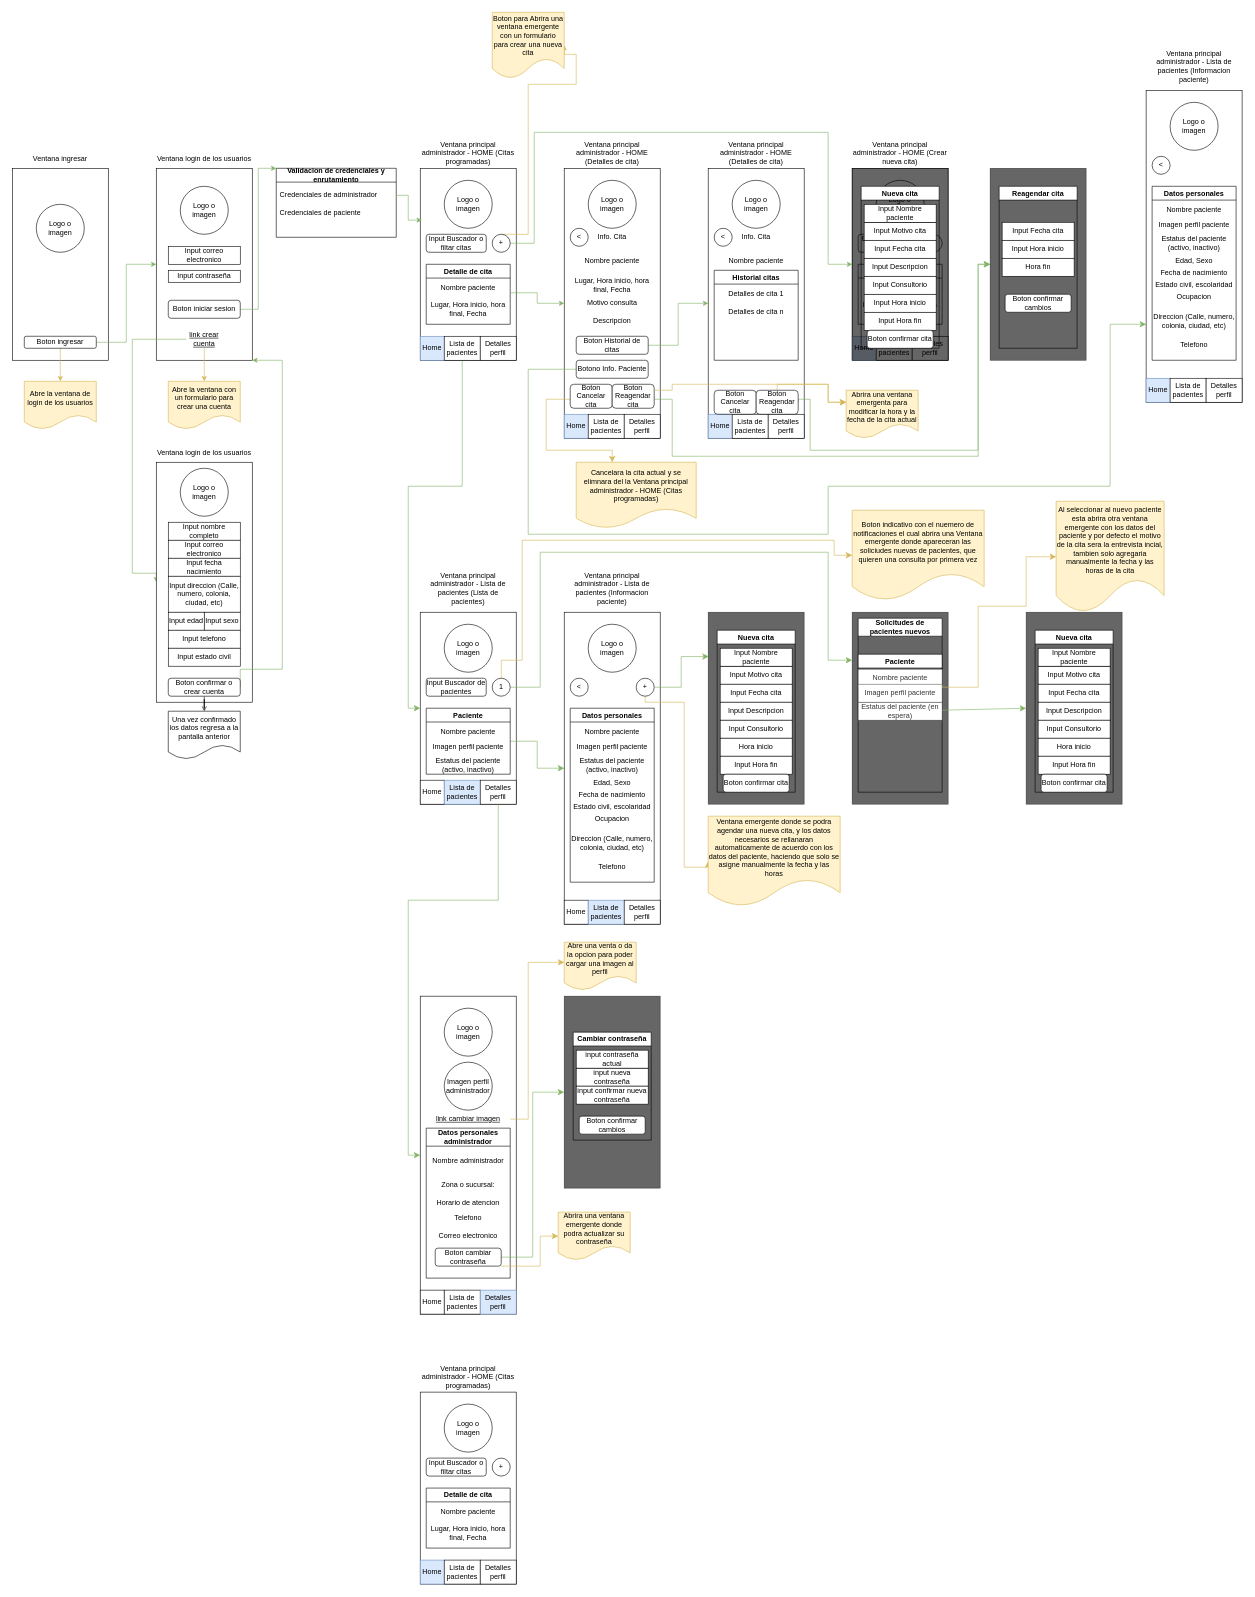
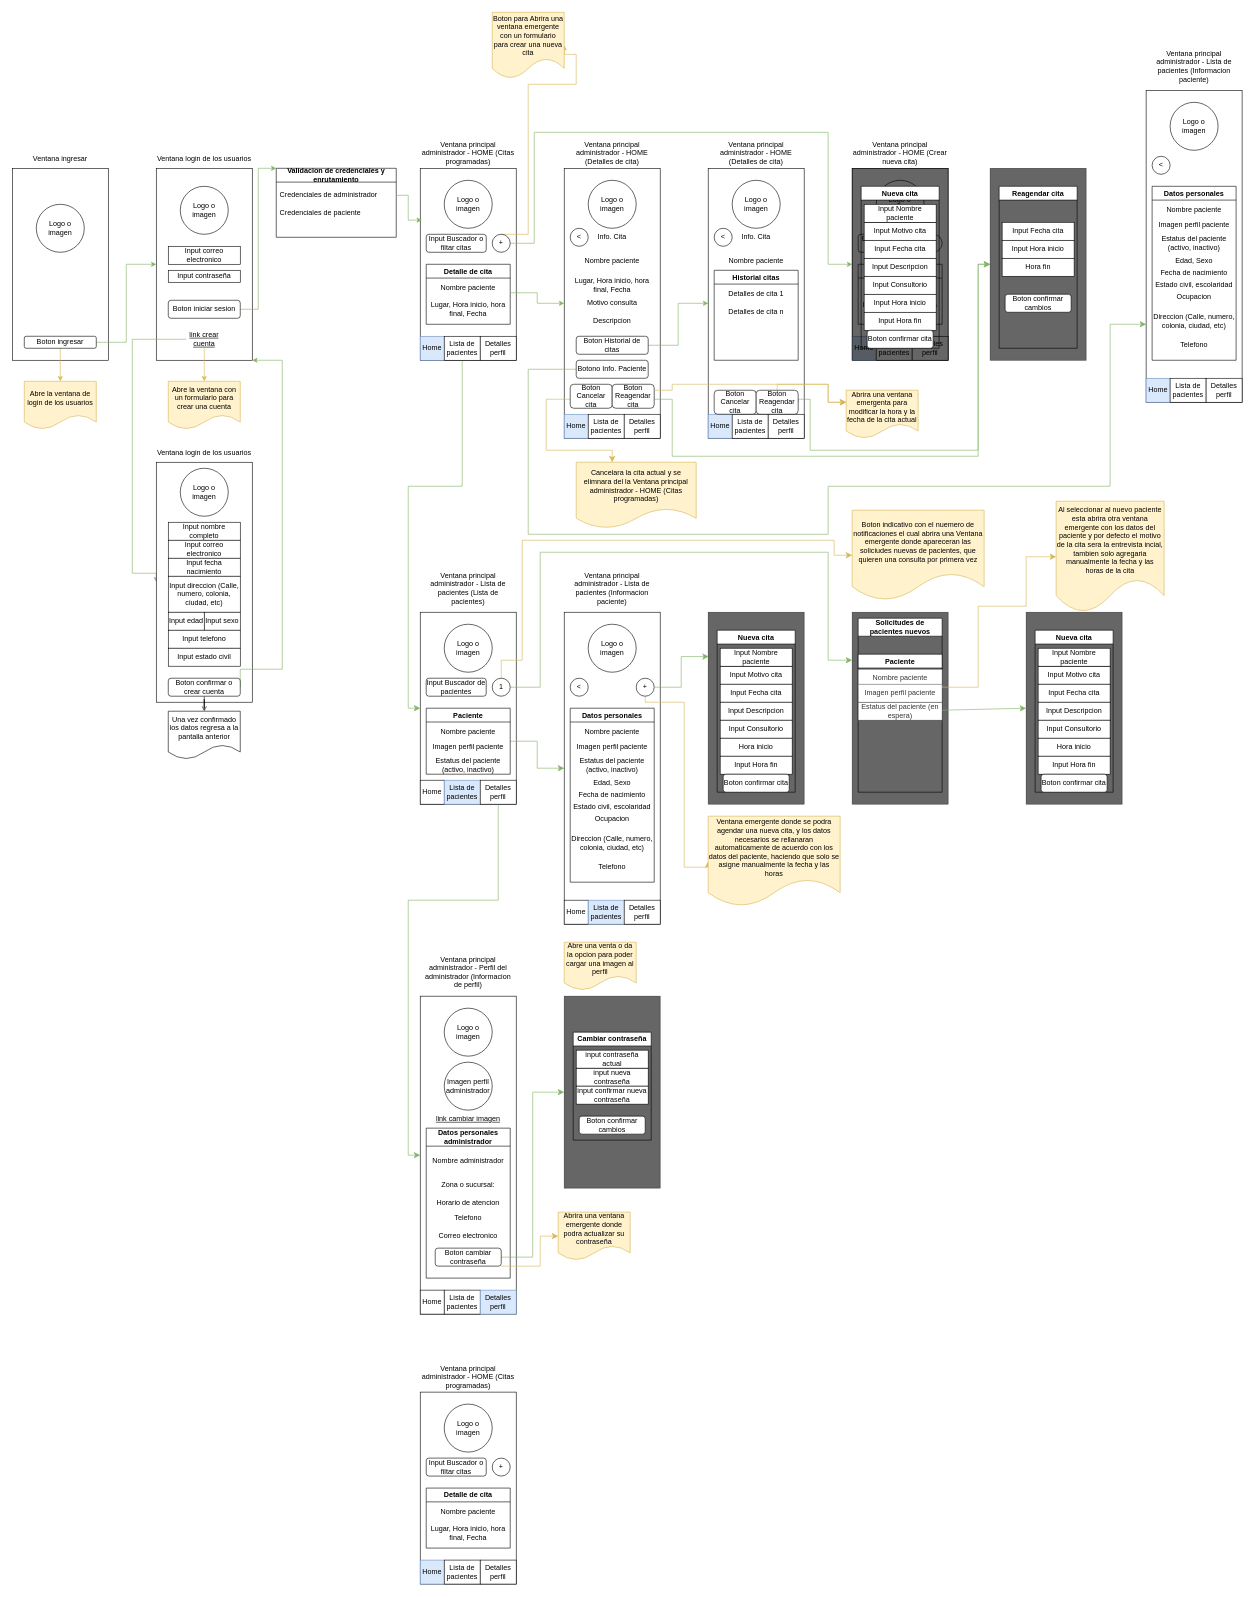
(528, 962) -> none
none -> (468, 972)
